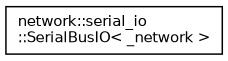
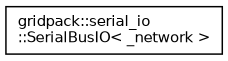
(114, 30) -> (114, 30)
